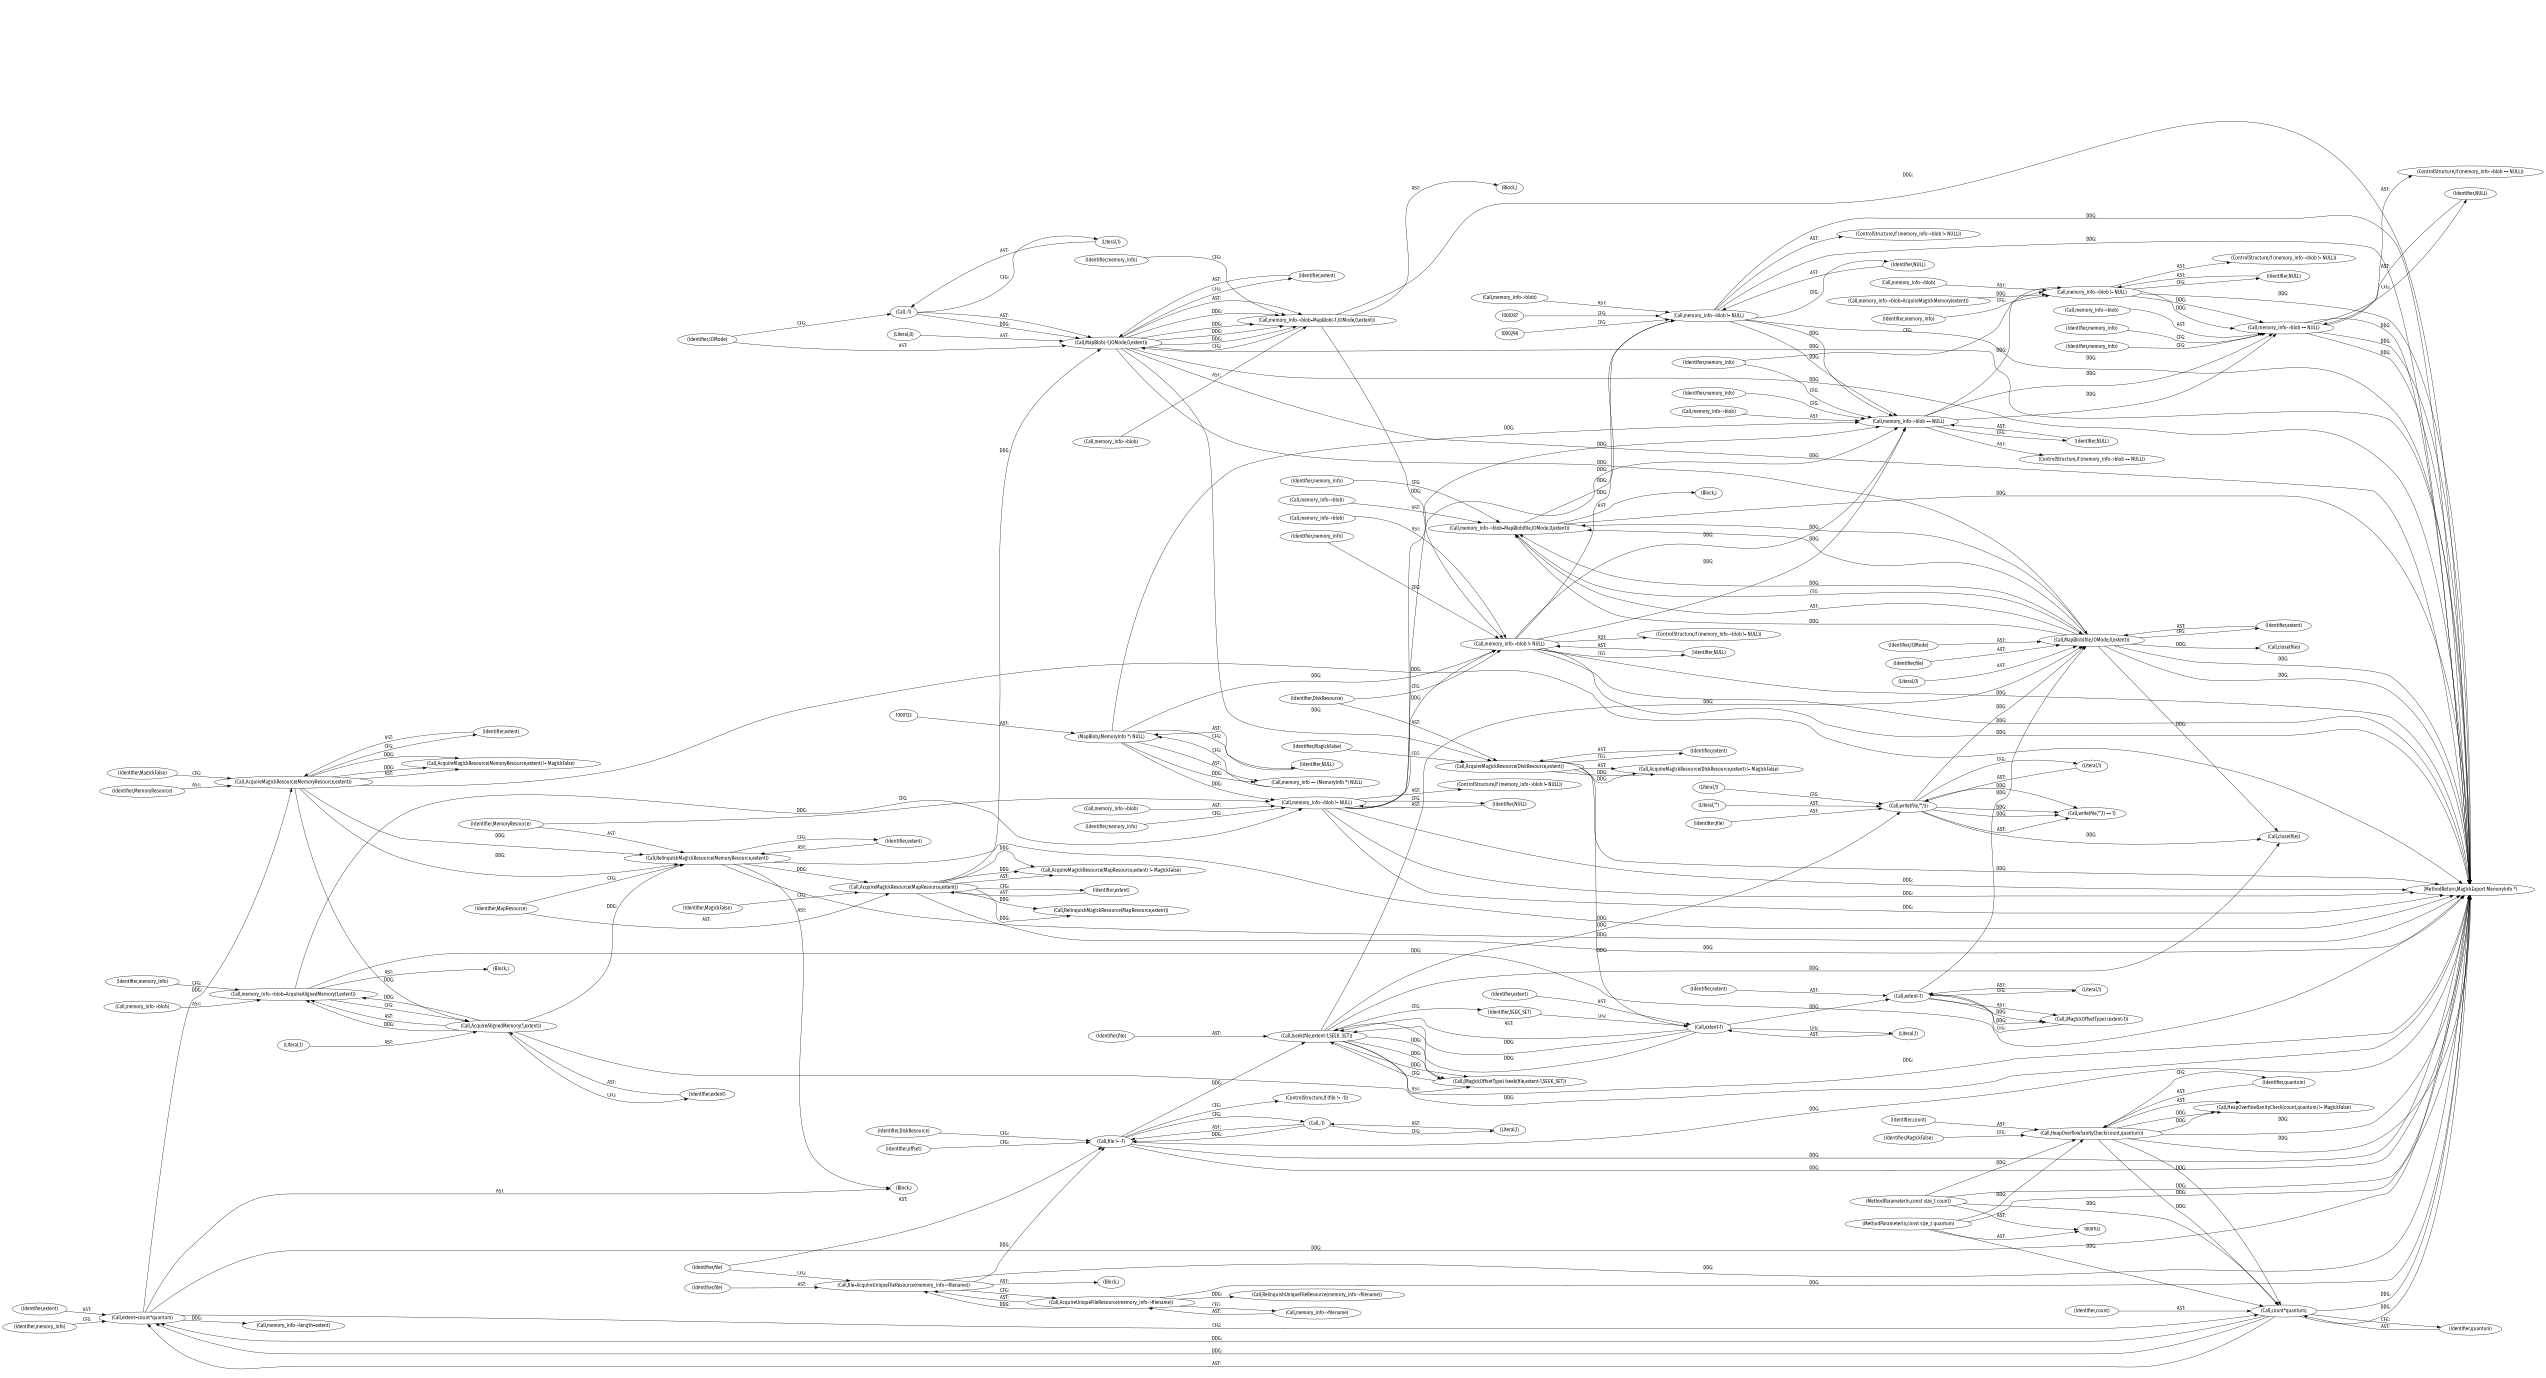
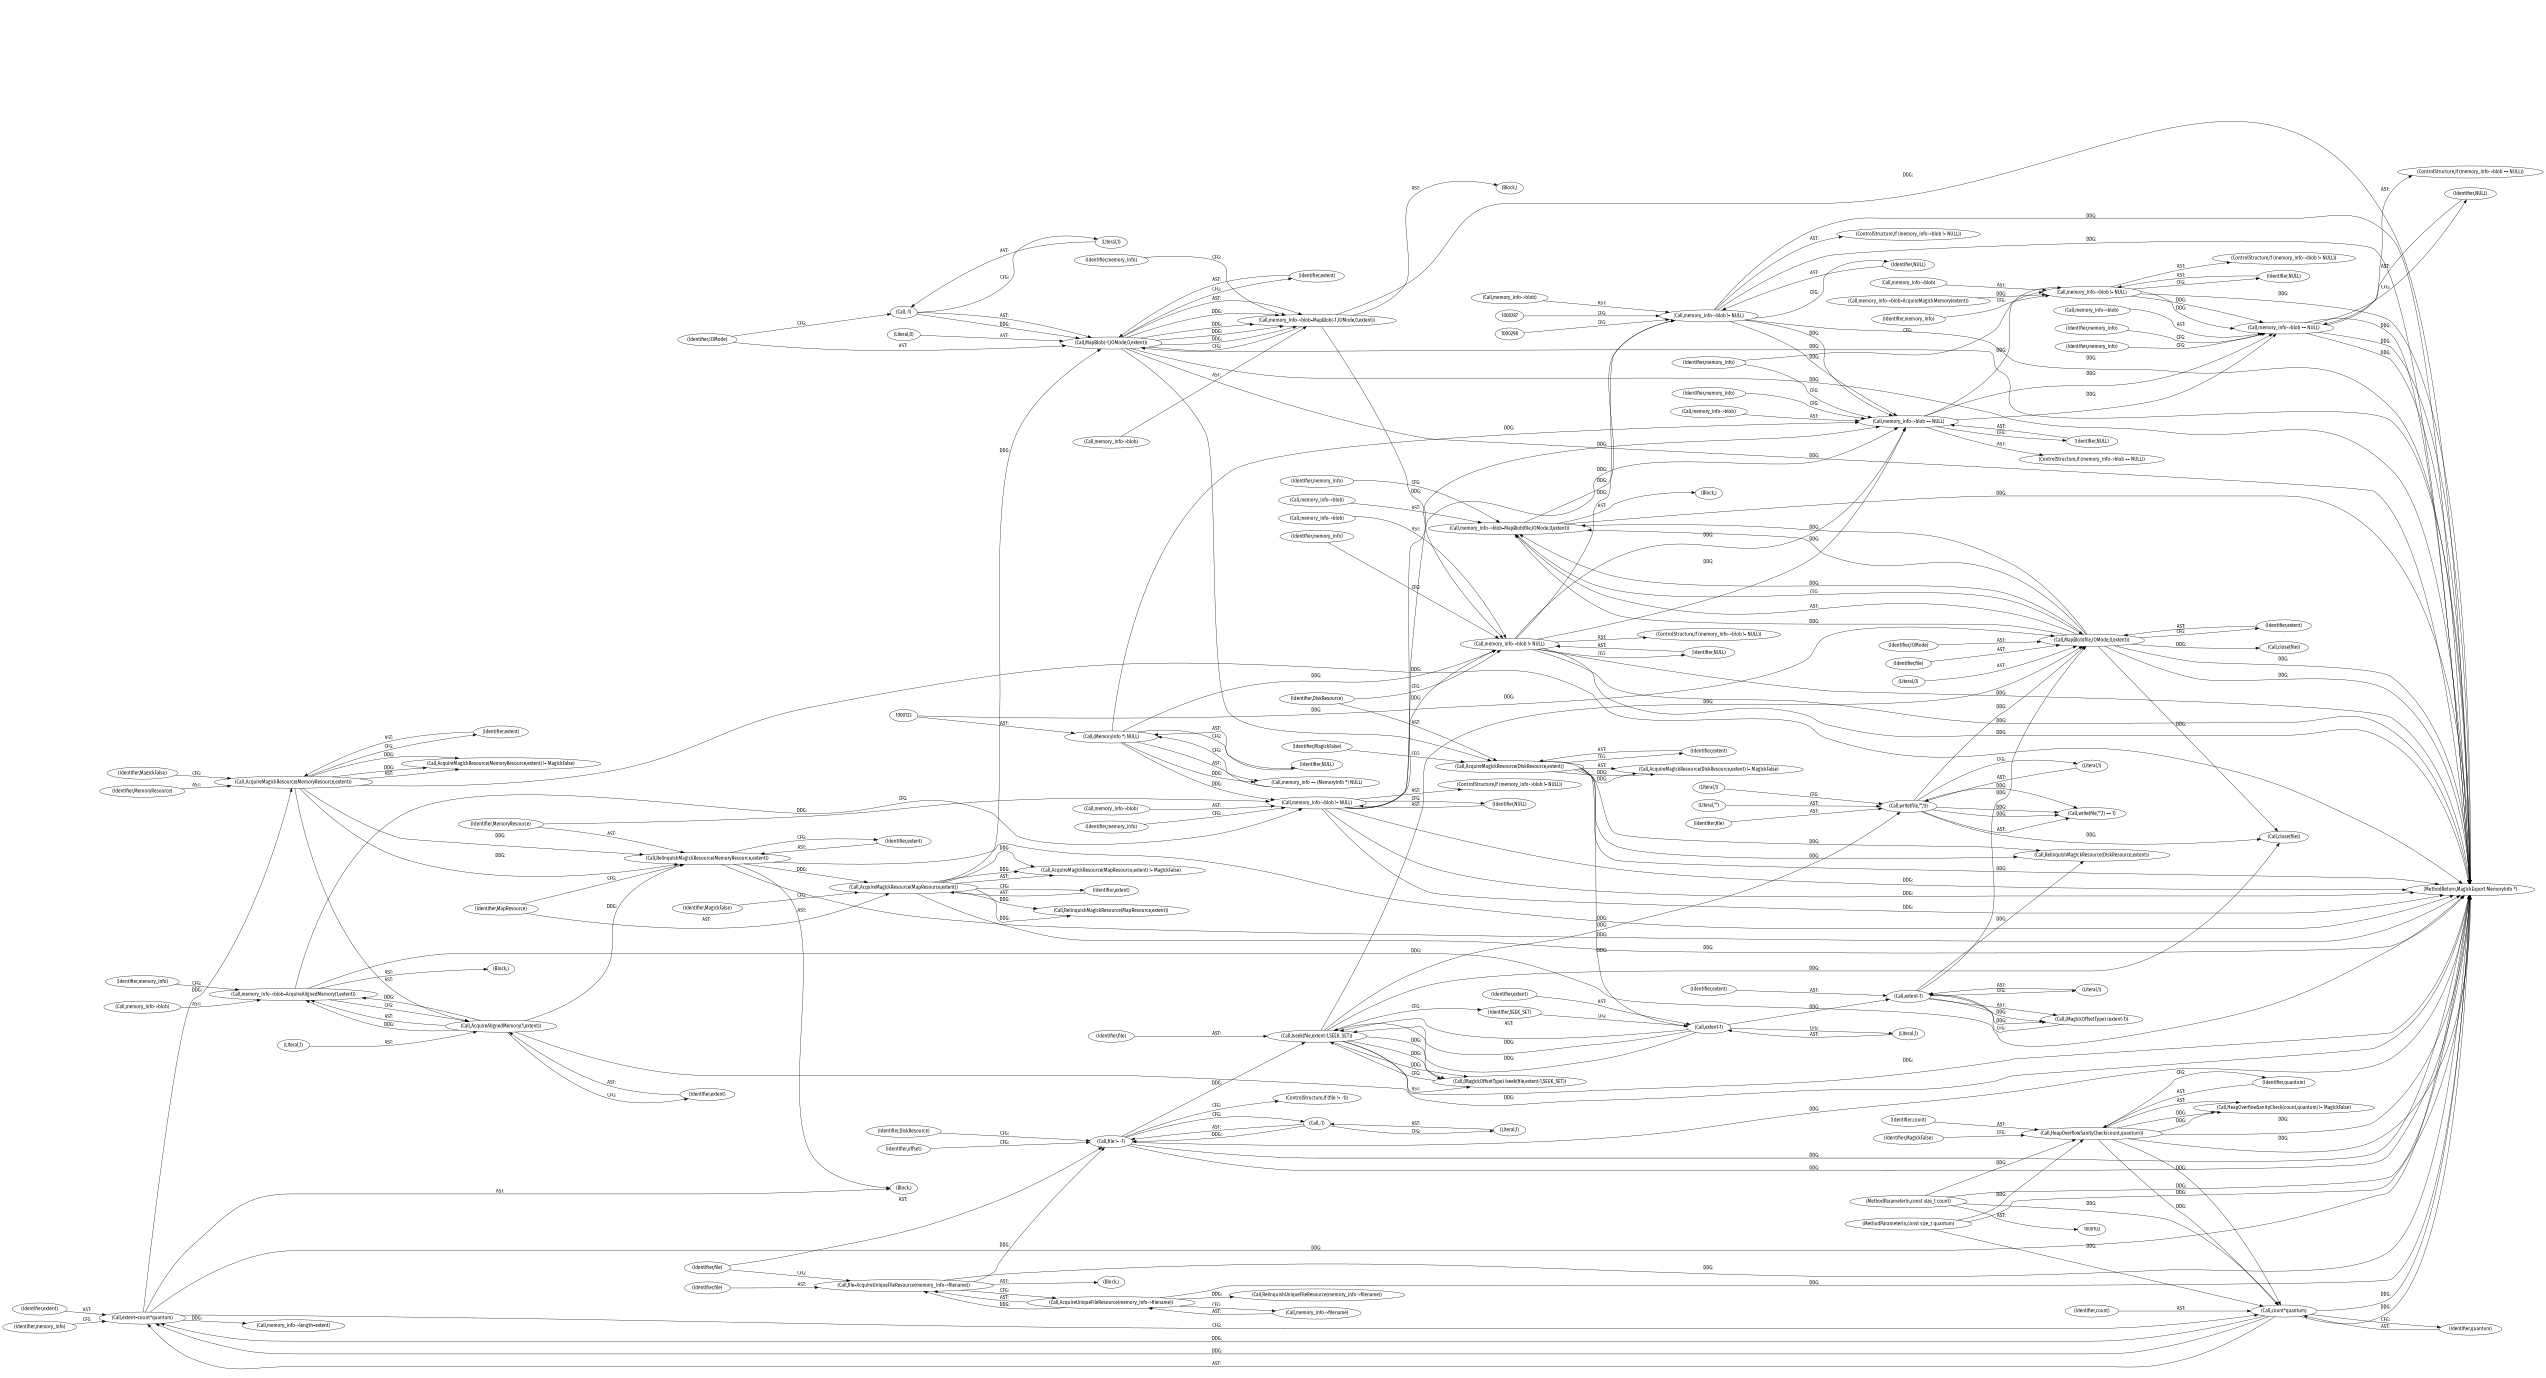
(1608, 466) -> (1493, 705)
(1111, 737) -> (1111, 737)
none -> (2092, 855)
(390, 980) -> (390, 980)
(2002, 1240) -> none
